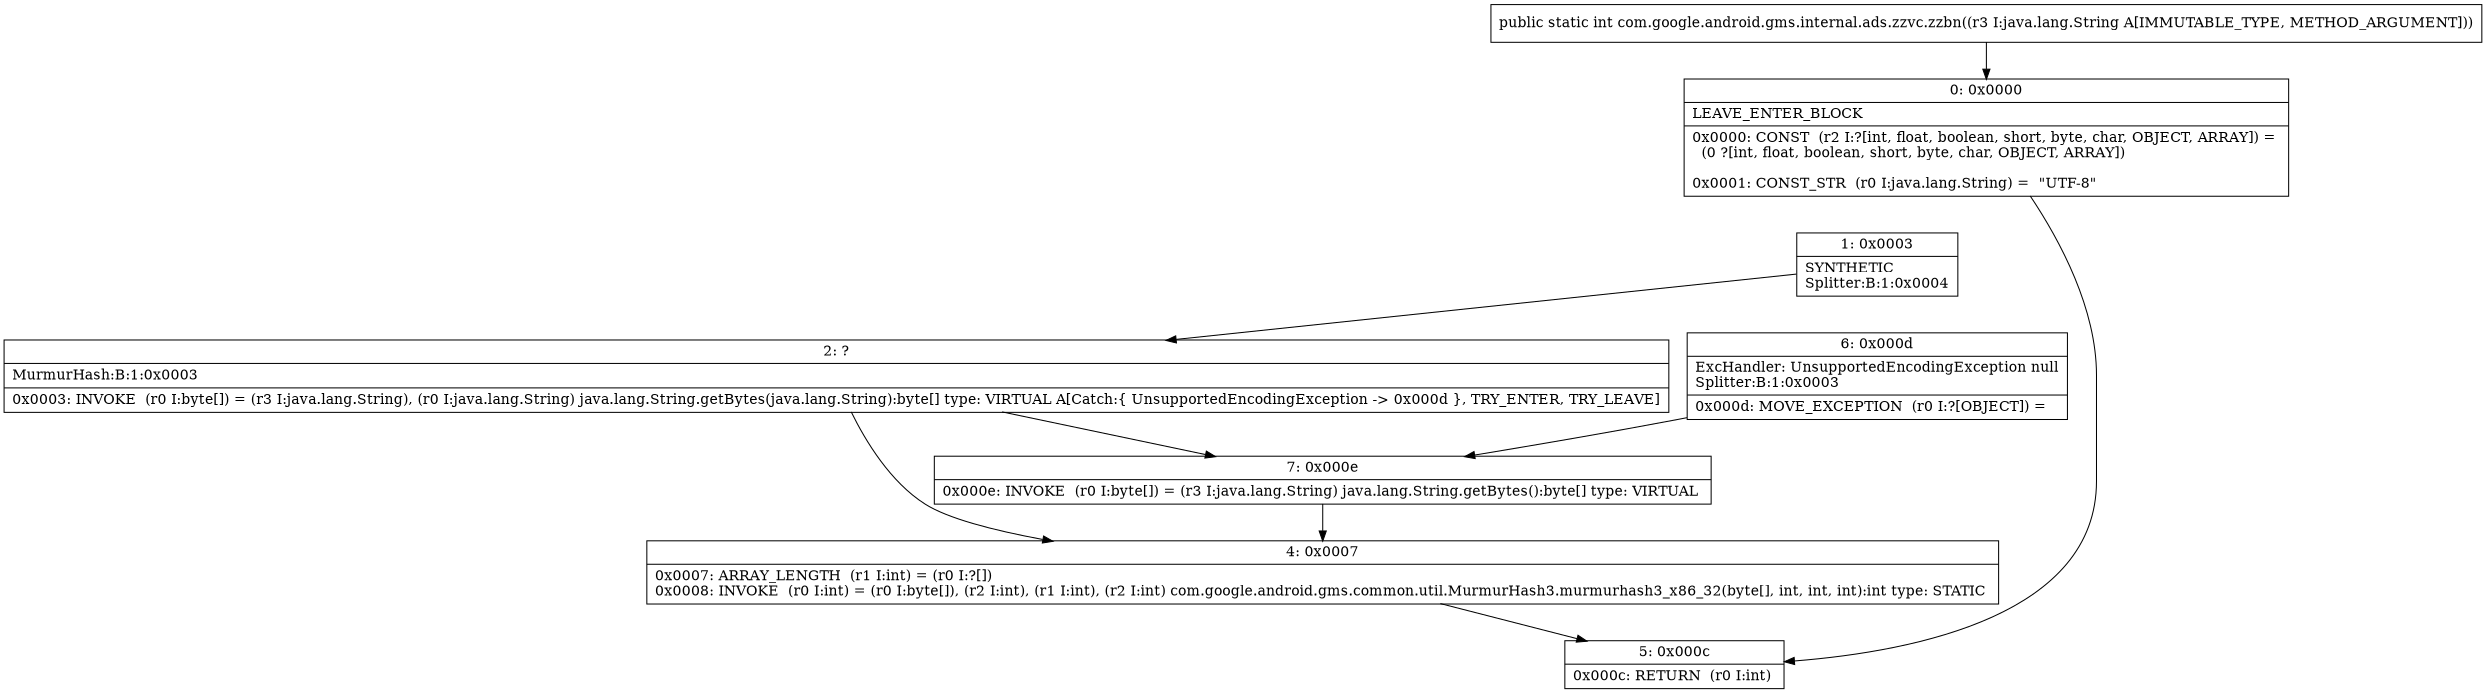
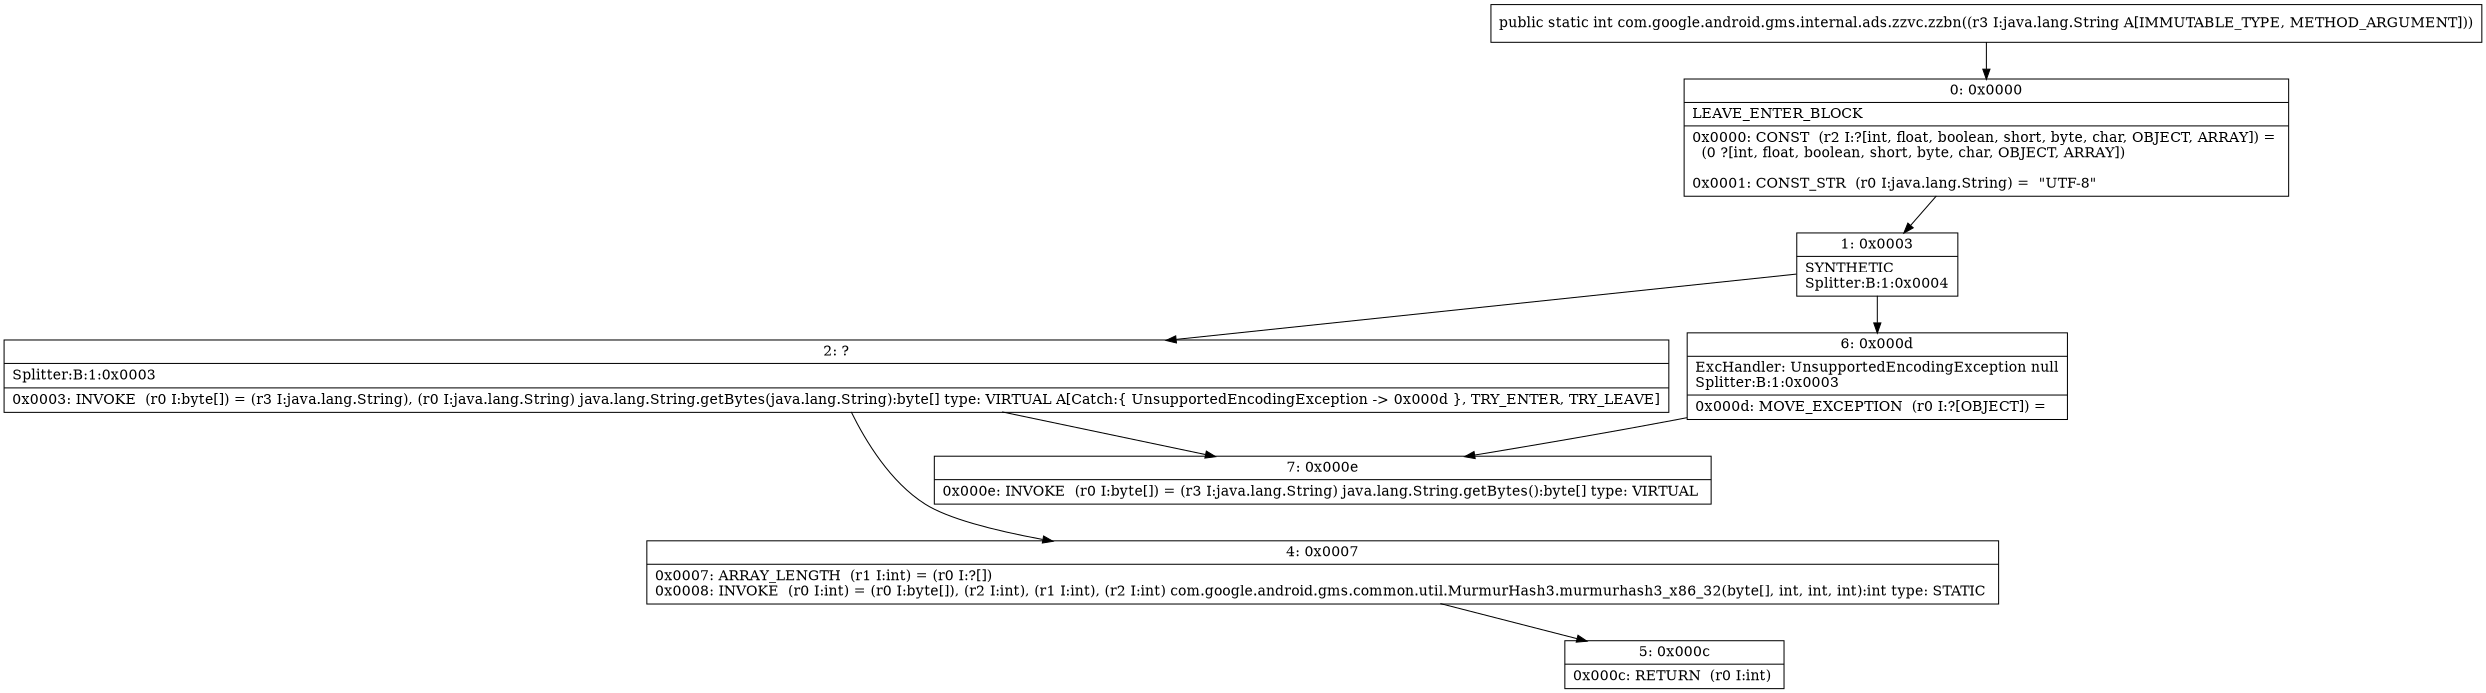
none -> (1877, 309)
(106, 375) -> (85, 375)
(1323, 517) -> none
(2089, 523) -> (1924, 211)
